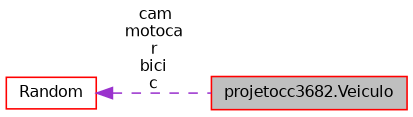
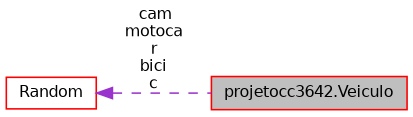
(309, 93) -> (309, 93)
